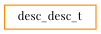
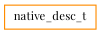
(50, 17) -> (50, 17)
